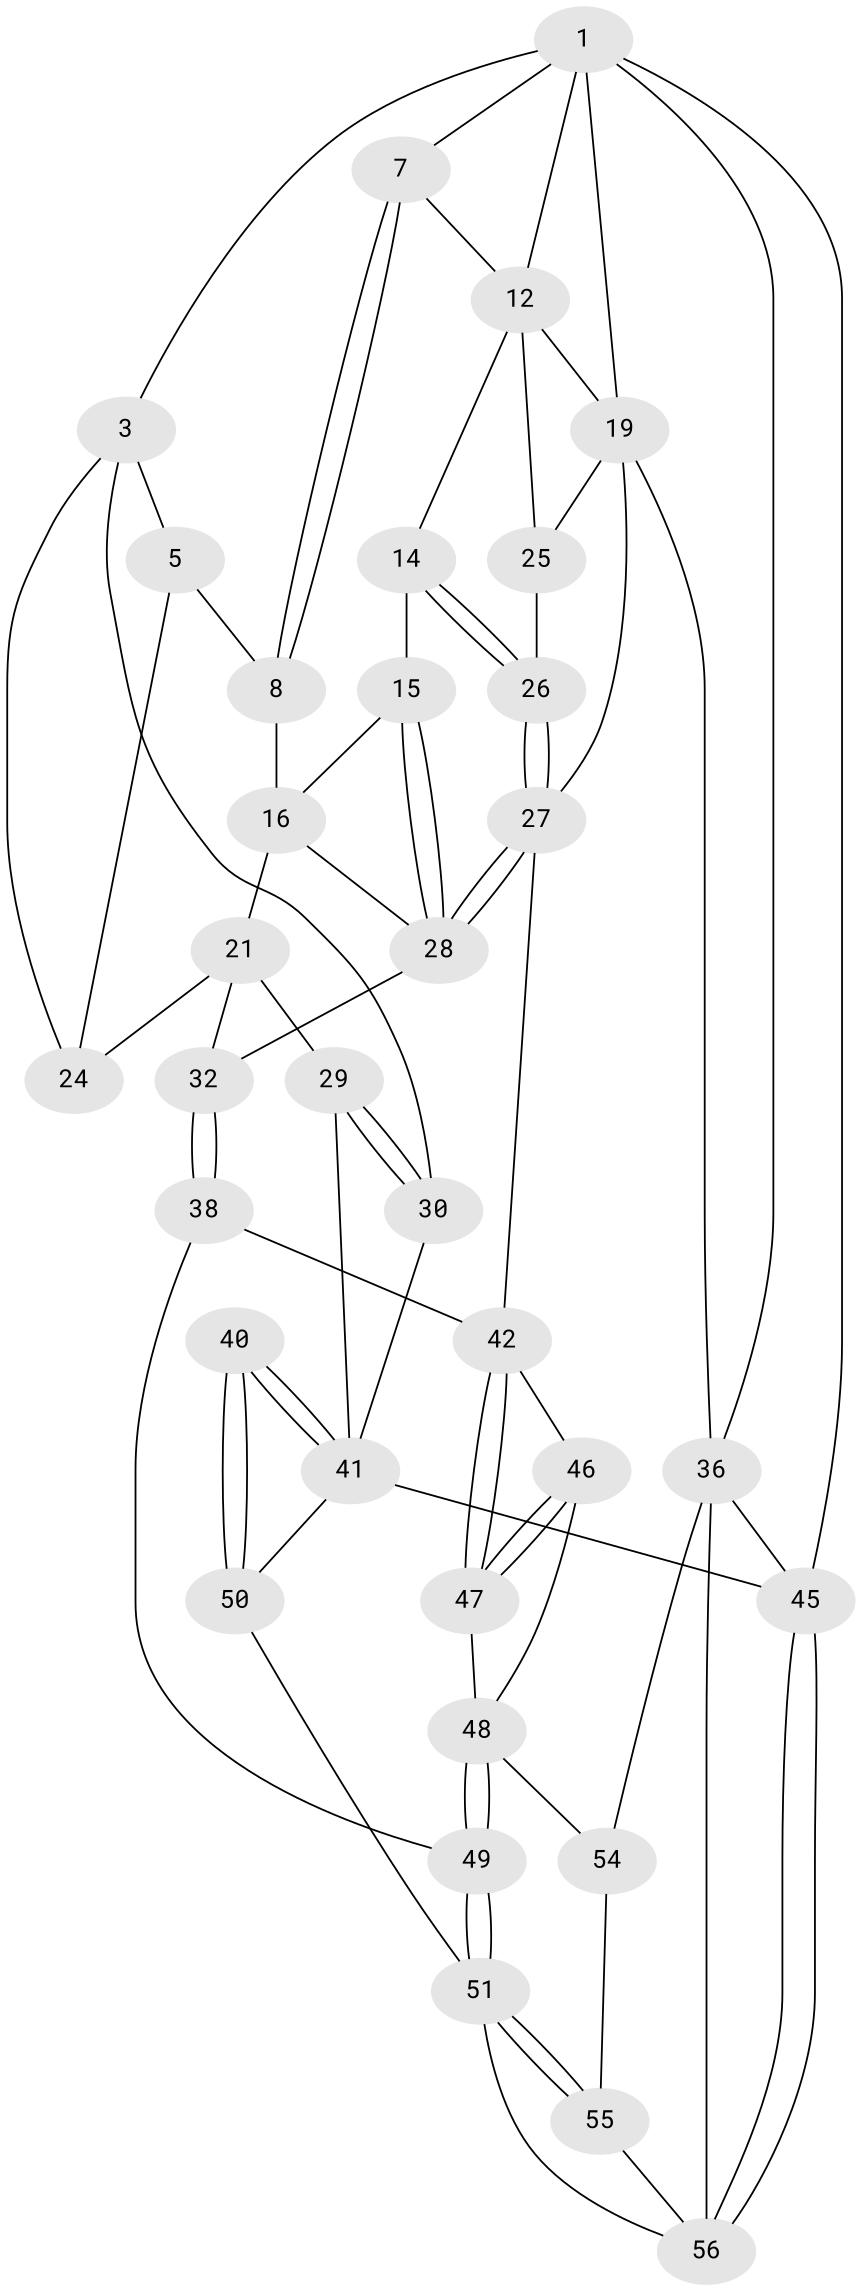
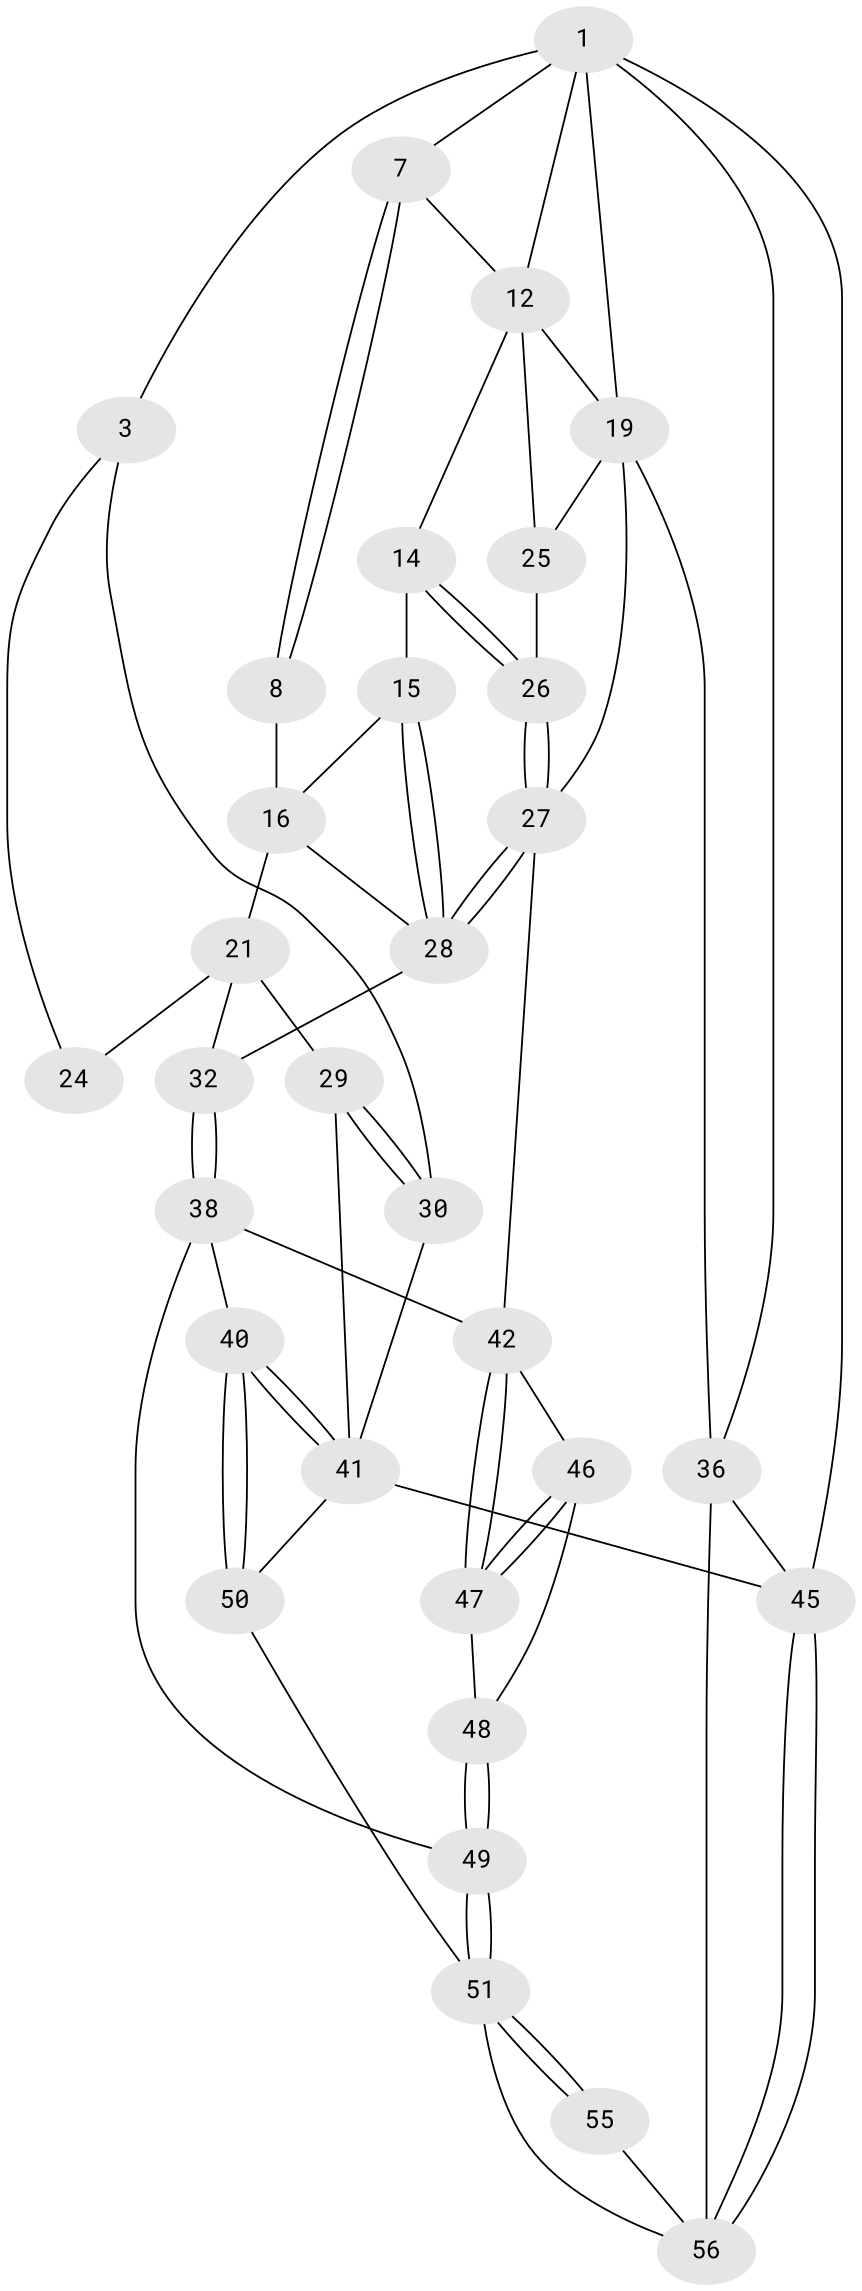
(175, 560) -> none
none -> (219, 1275)
(607, 1861) -> none
